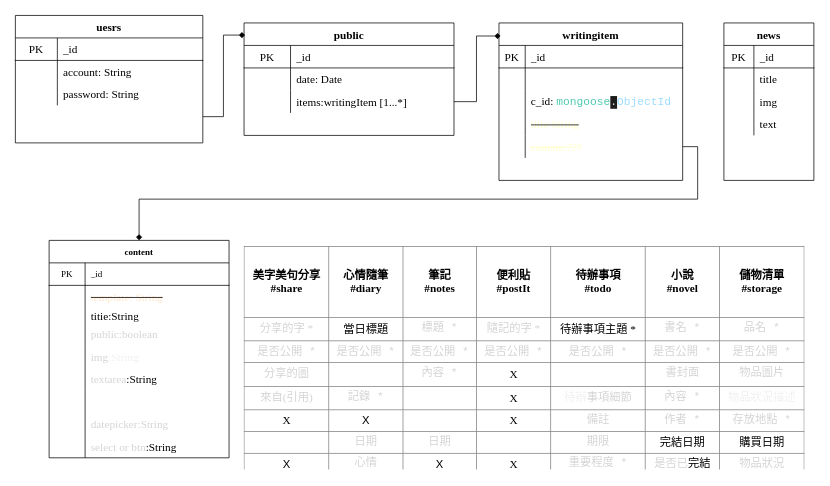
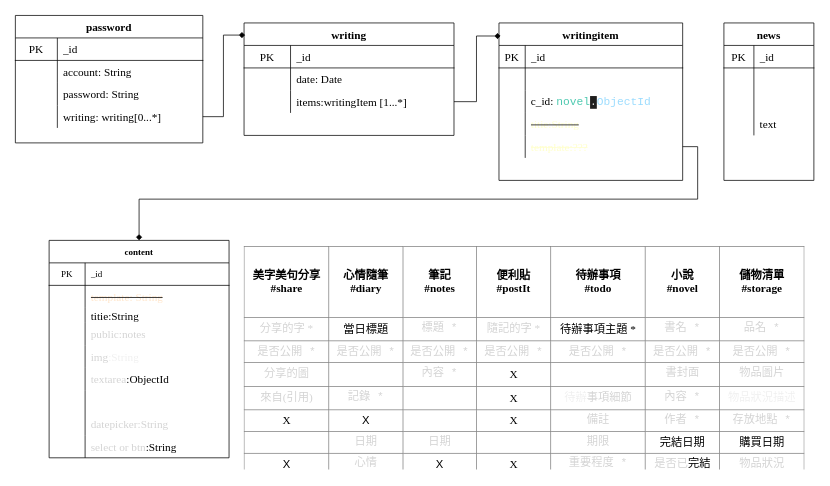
(109, 27) -> (109, 27)
(349, 35) -> (349, 35)
(784, 79) -> none
(599, 102) -> (589, 102)
(784, 102) -> none
none -> (130, 117)
(565, 147) -> (566, 147)
(122, 334) -> (118, 334)
(127, 379) -> (133, 379)
